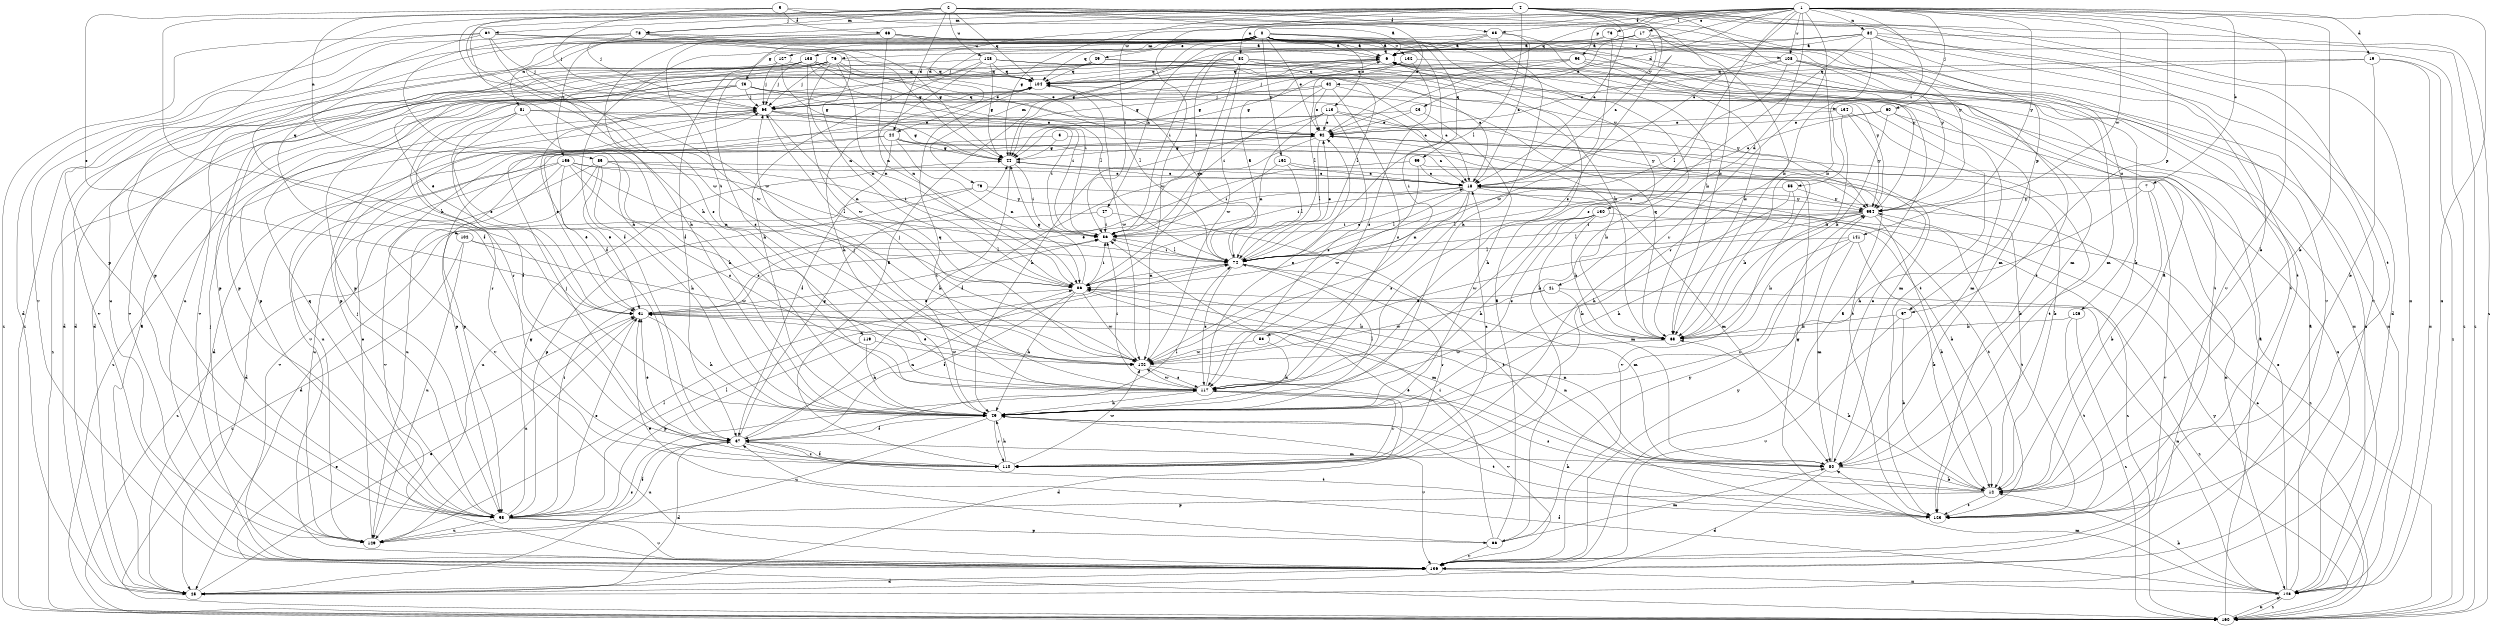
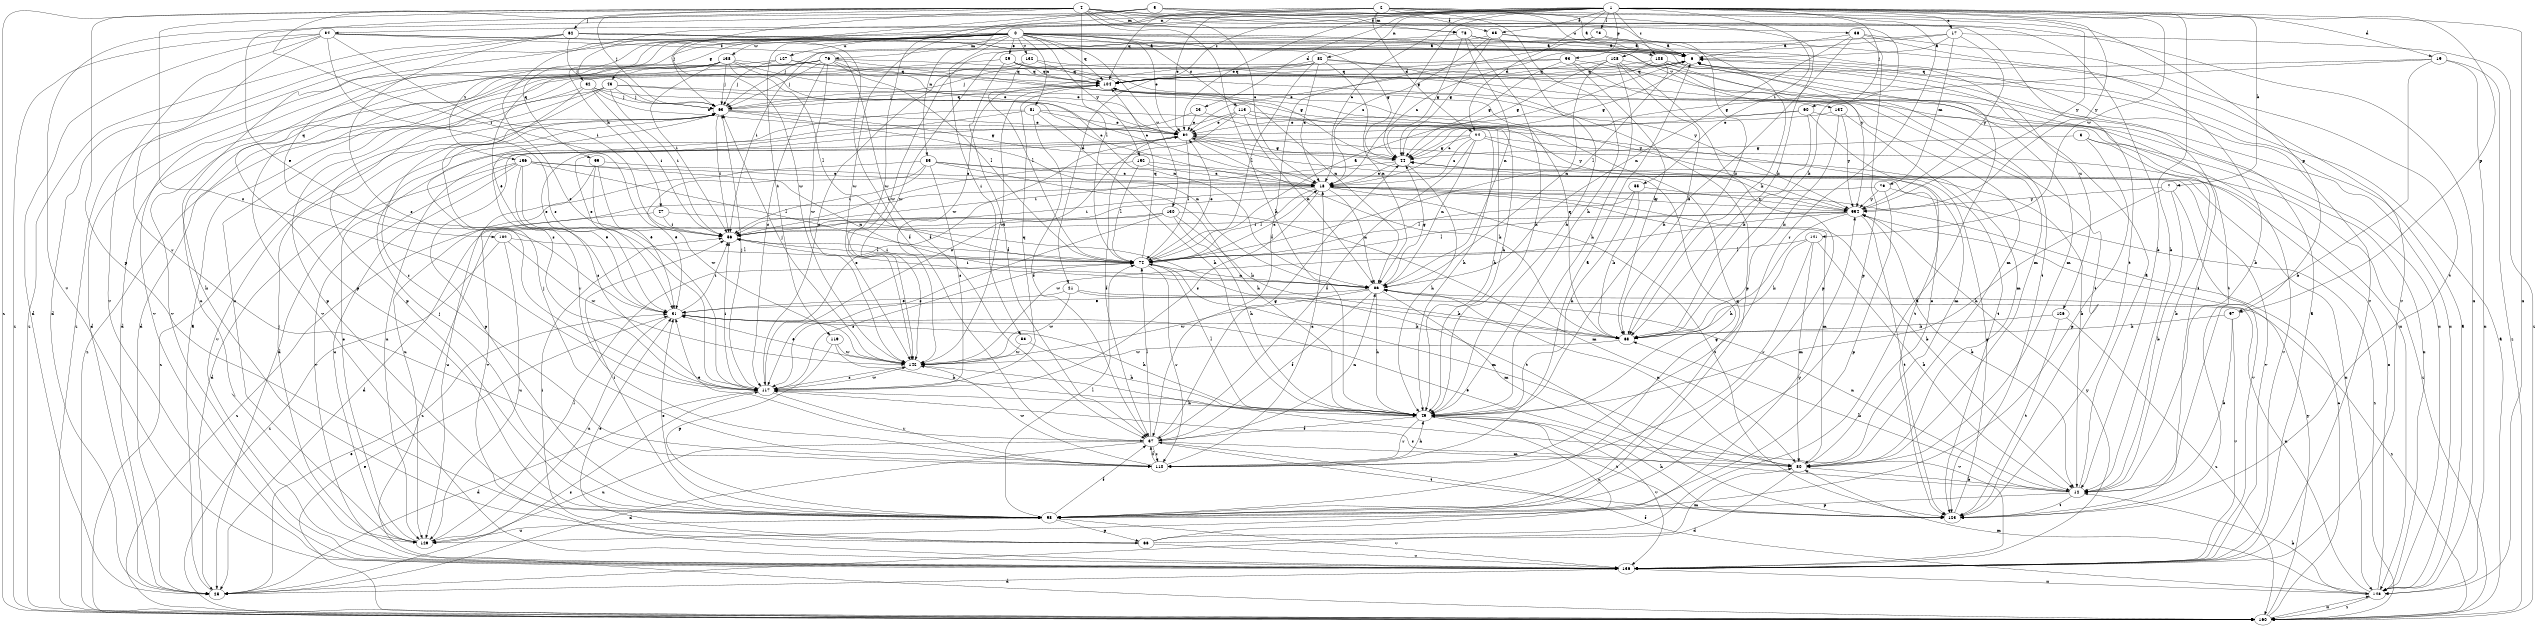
(1544, 46) -> (722, 46)
(1728, 151) -> (1574, 172)
none -> (2421, 377)
